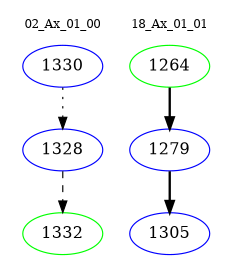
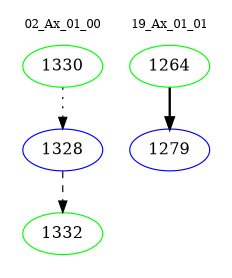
(170, 25) -> (170, 25)
(63, 66) -> (63, 66)
(170, 234) -> none
